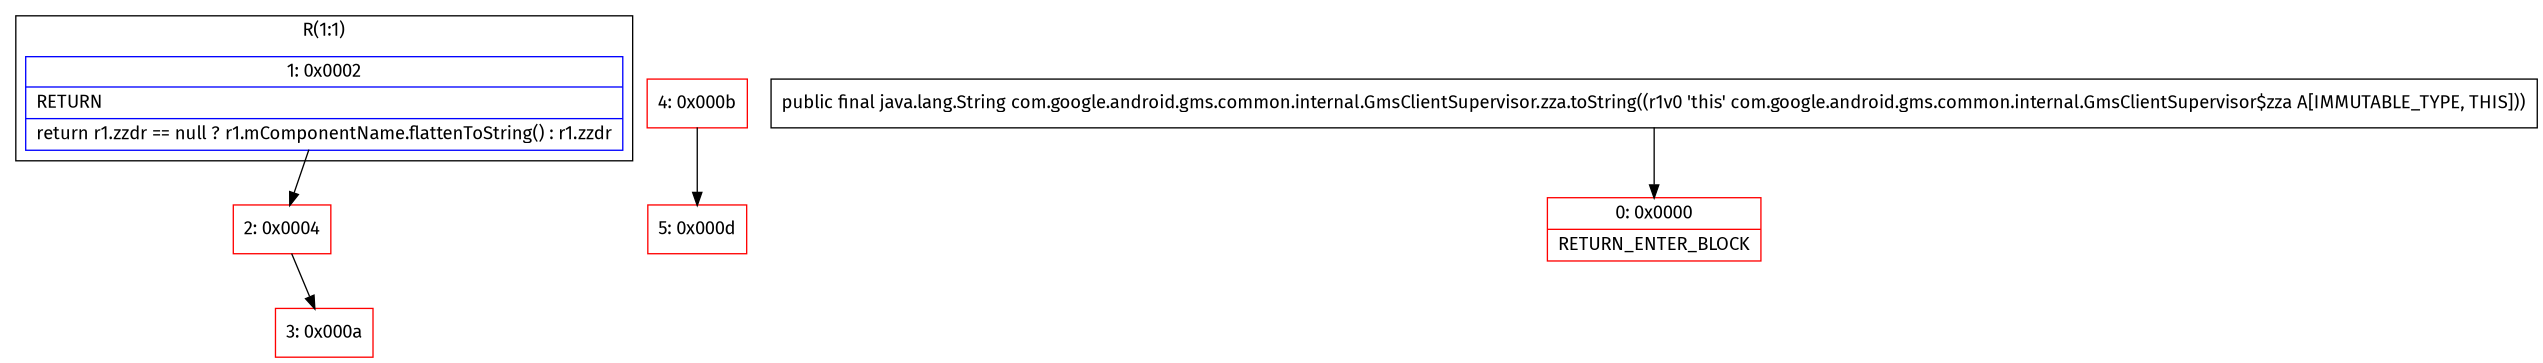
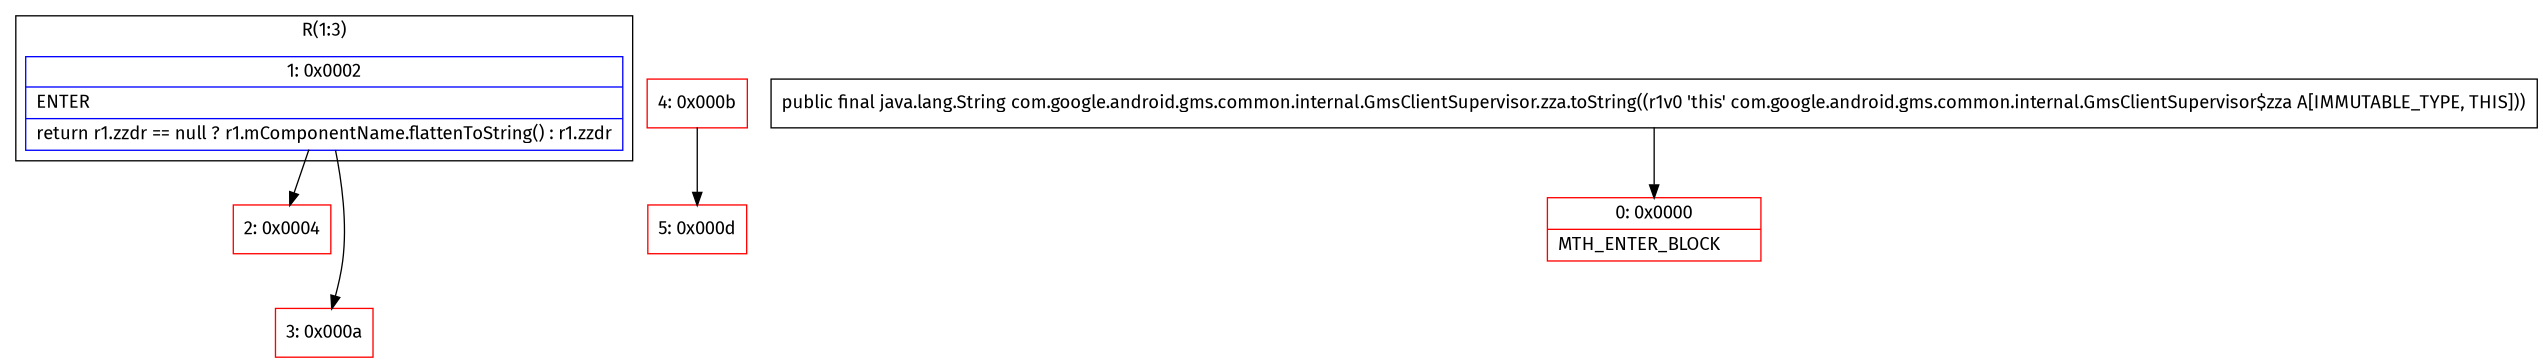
(324, 31) -> (324, 31)
(70, 102) -> (63, 102)
(1654, 244) -> (1640, 244)
(301, 275) -> (344, 223)
